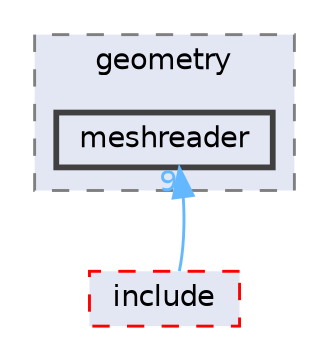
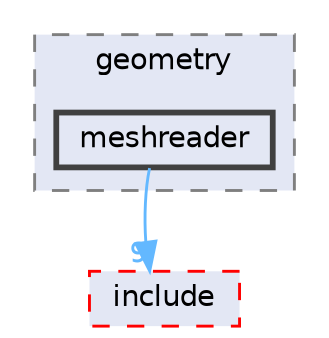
(184, 234) -> (145, 209)
